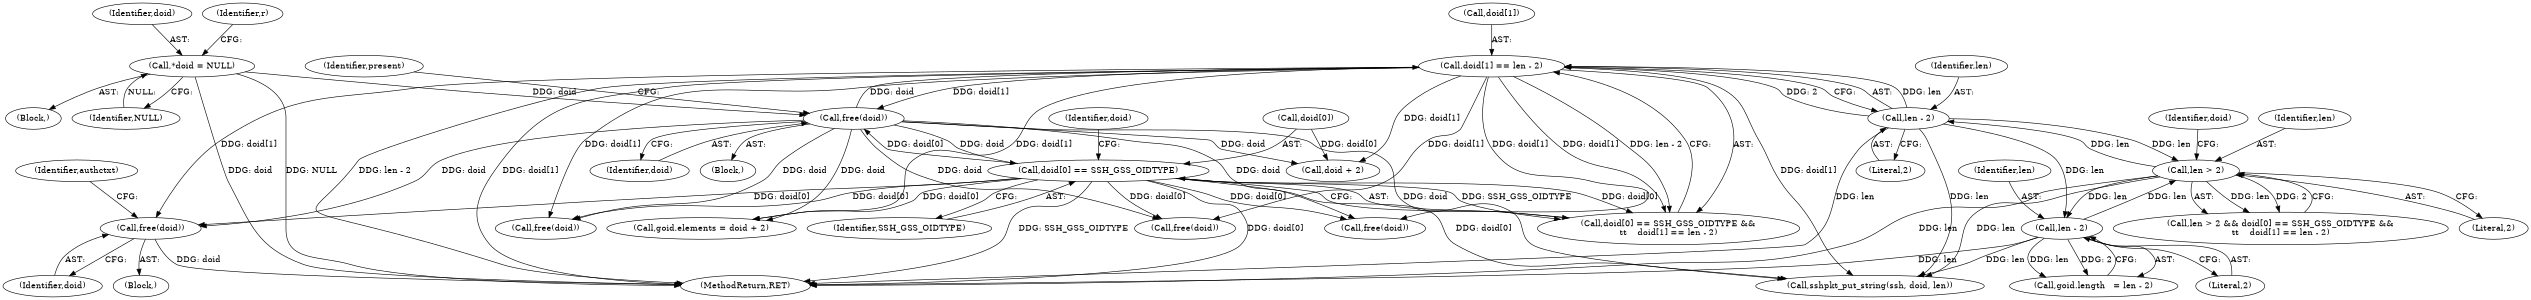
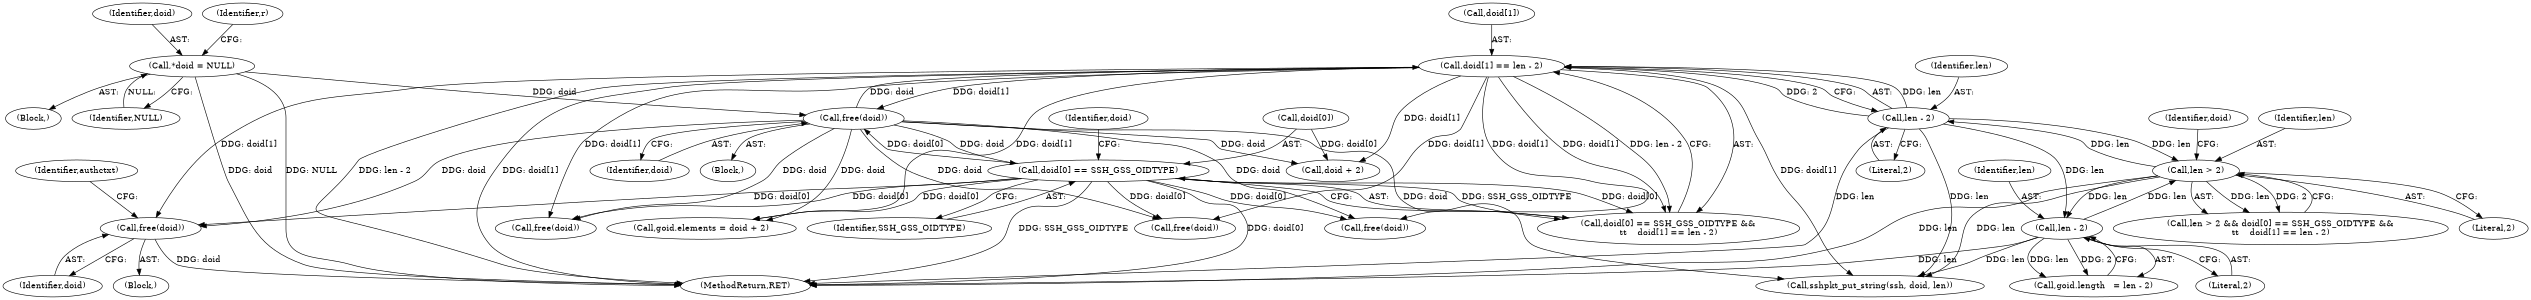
(364, 66) -> none
(1469, 251) -> none
